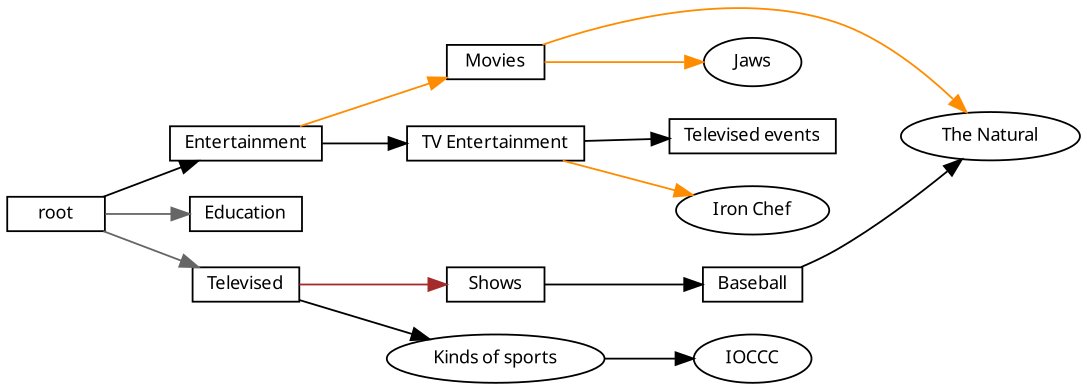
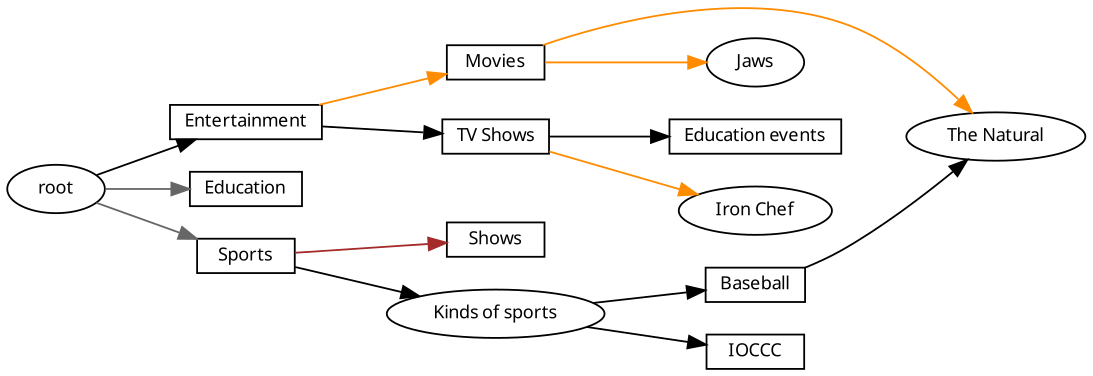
(753, 136) -> (755, 137)
(496, 143) -> (496, 137)
(56, 214) -> (56, 189)
(246, 284) -> (246, 256)
(614, 284) -> (640, 298)
(753, 359) -> (755, 352)
